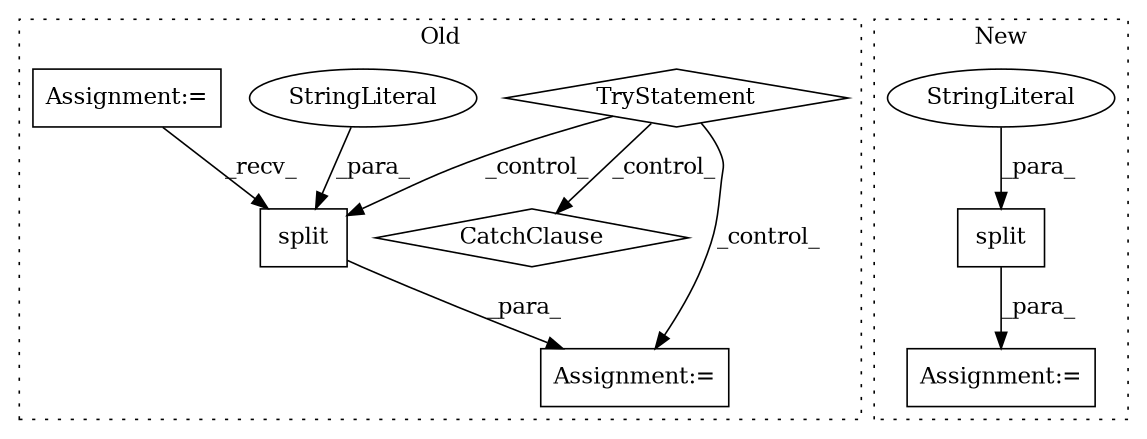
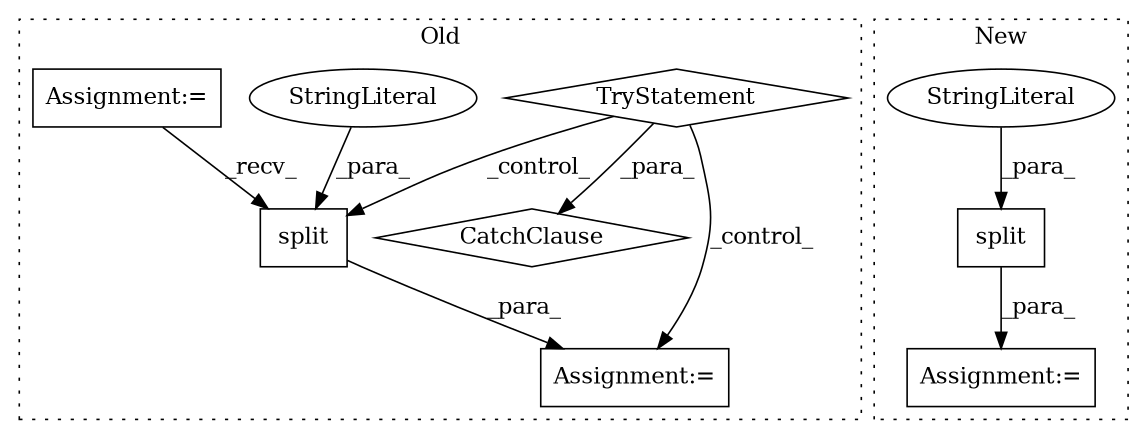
(664, 168) -> (657, 168)
